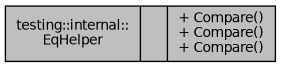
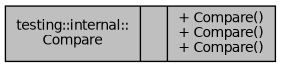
(73, 40) -> (73, 40)
